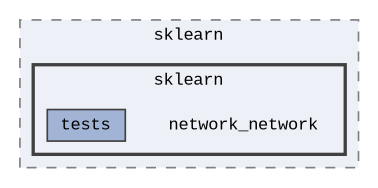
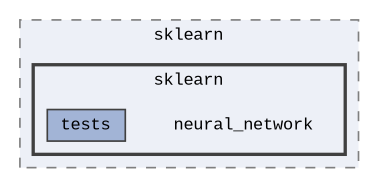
(244, 125) -> (244, 125)
